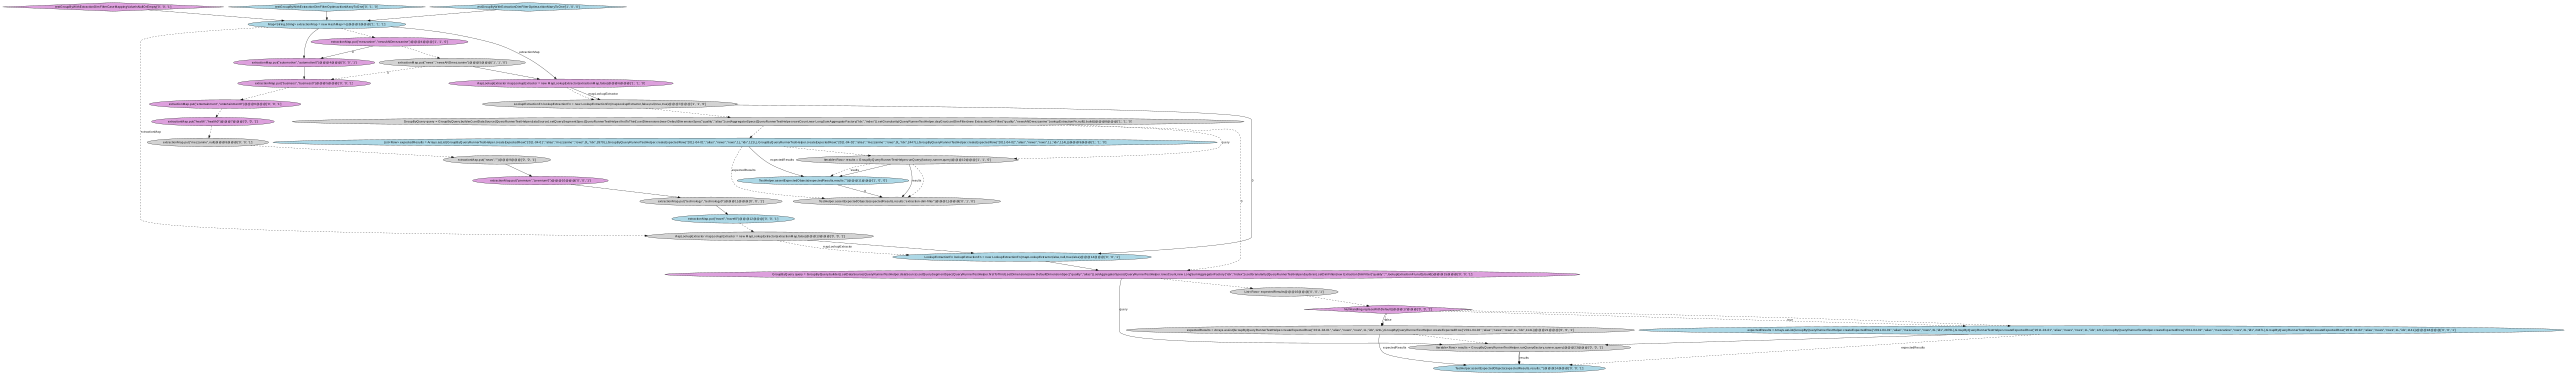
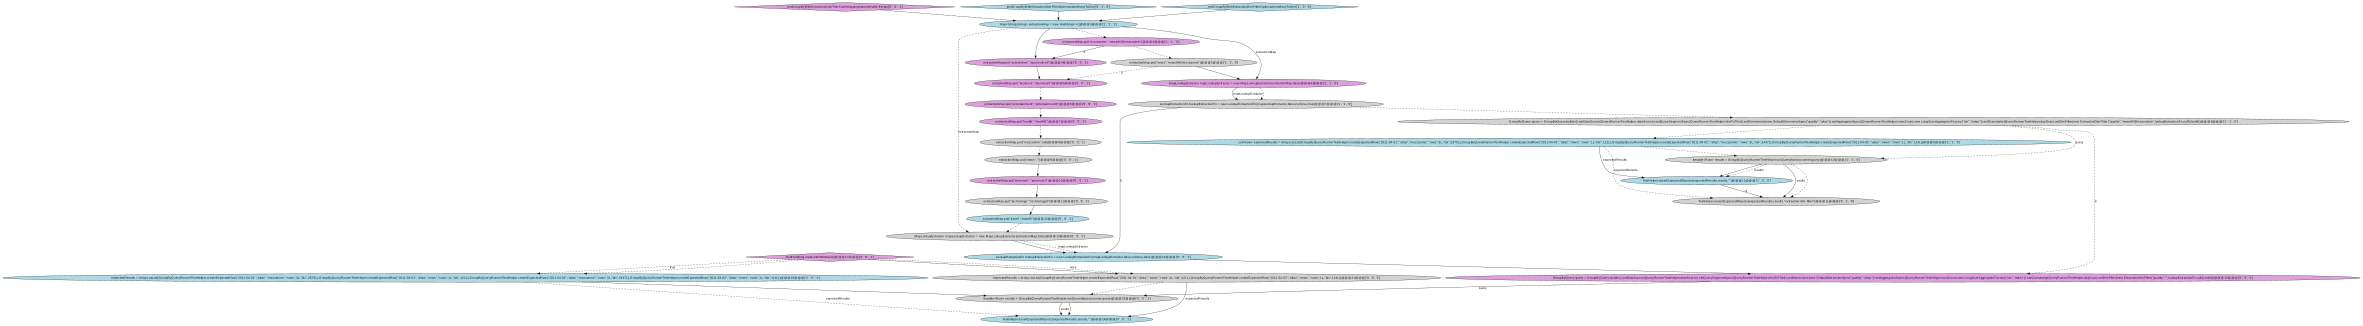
(1284, 292) -> none
